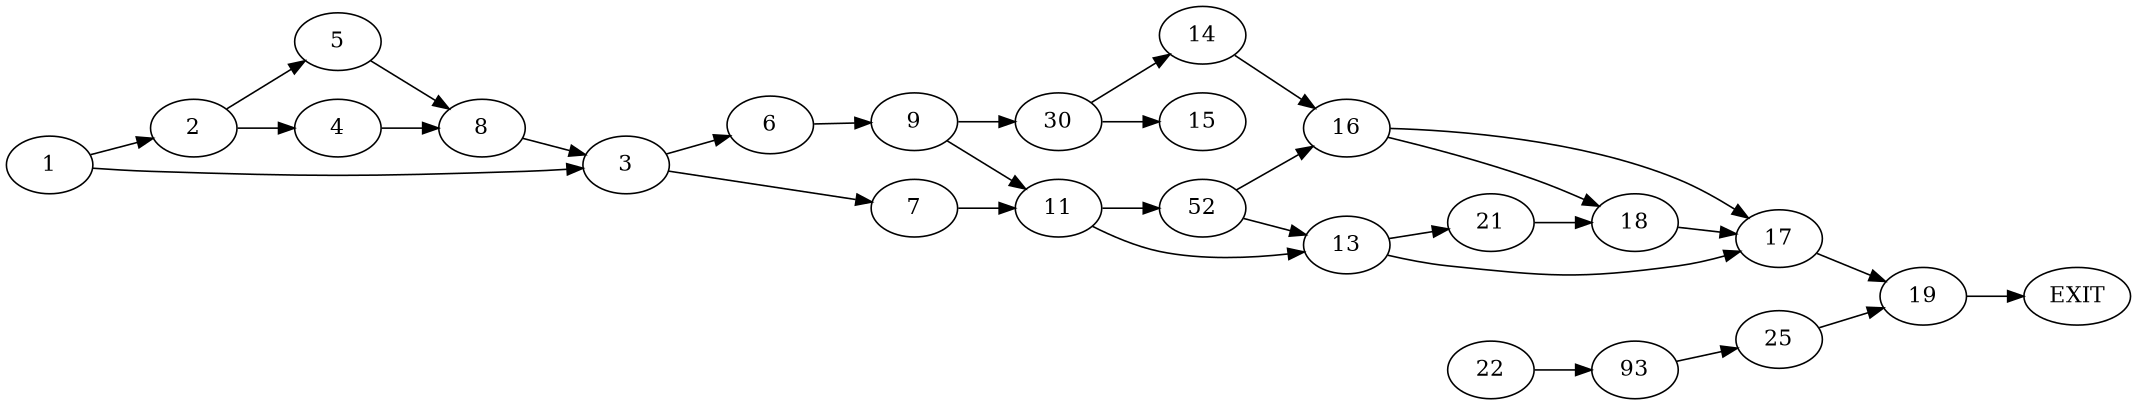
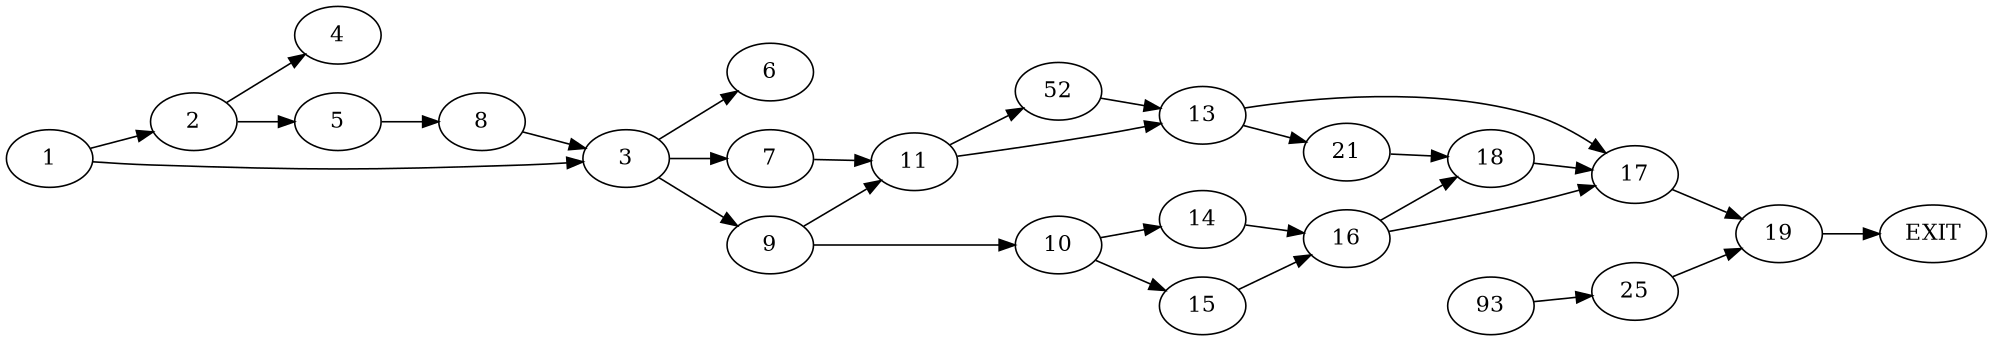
(1059, 122) -> (1059, 245)
(834, 123) -> (691, 198)
(402, 128) -> none
(1267, 172) -> (1267, 276)
(1491, 370) -> none
